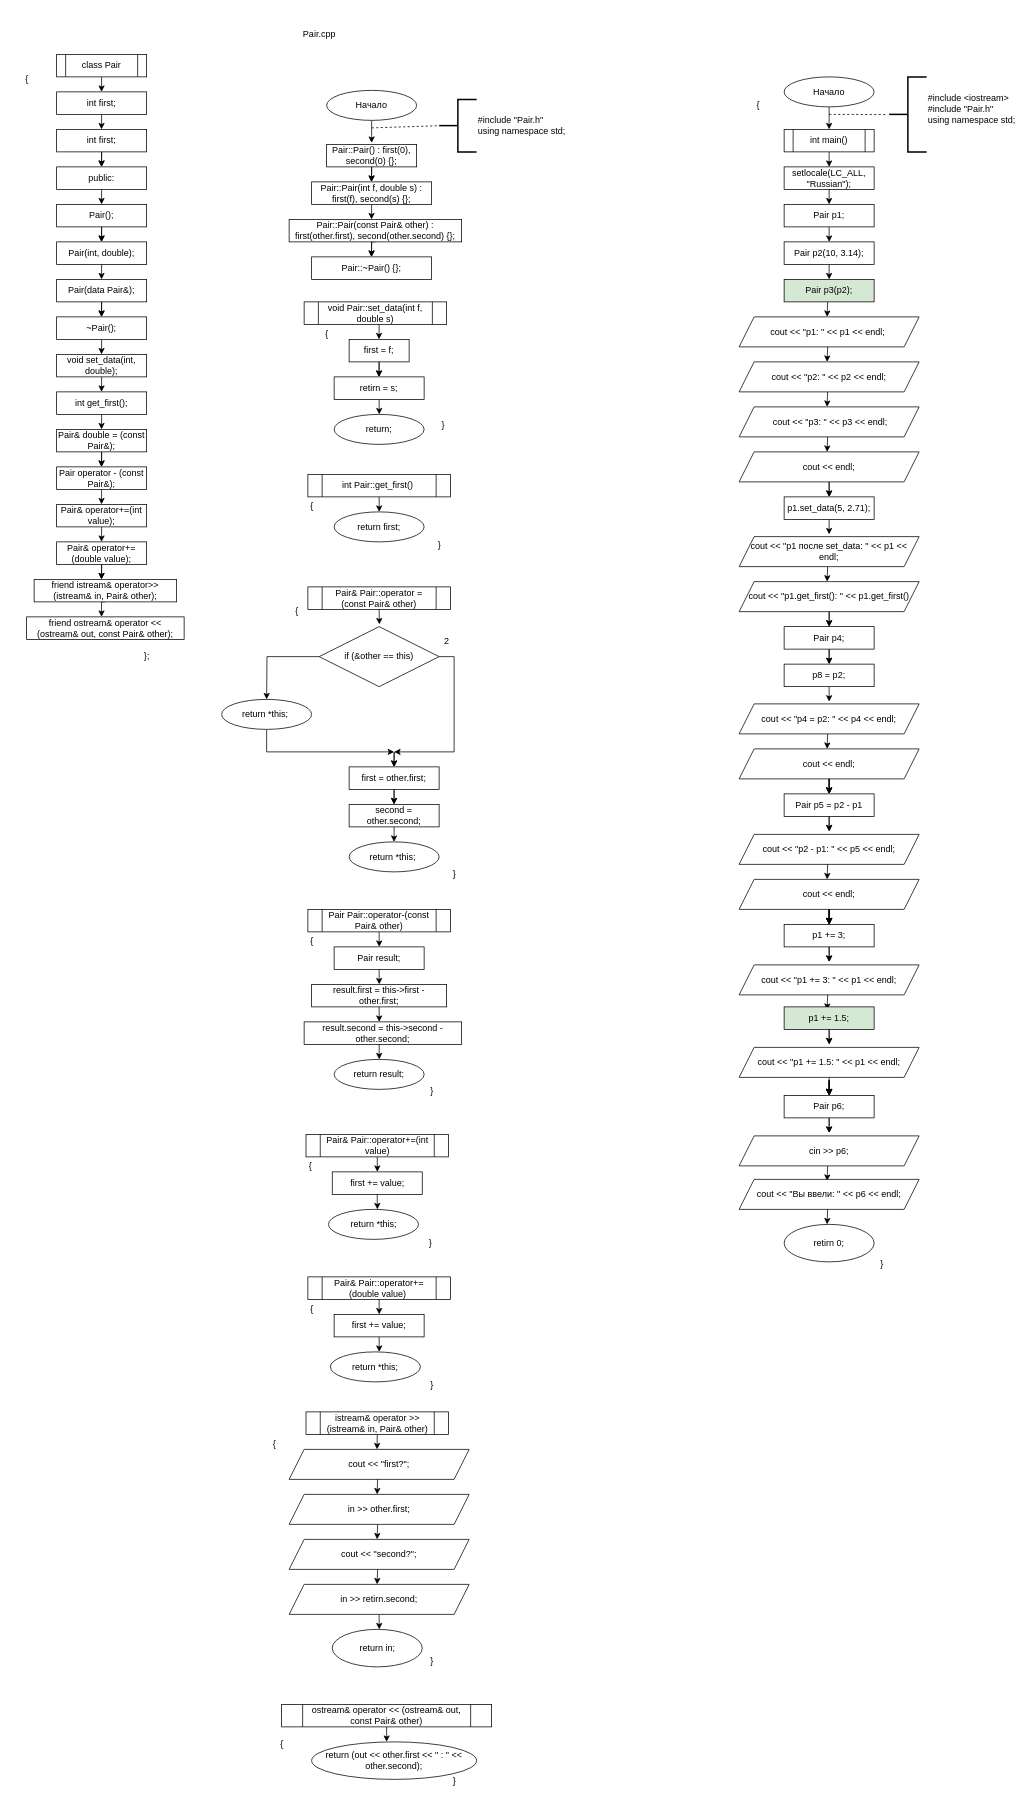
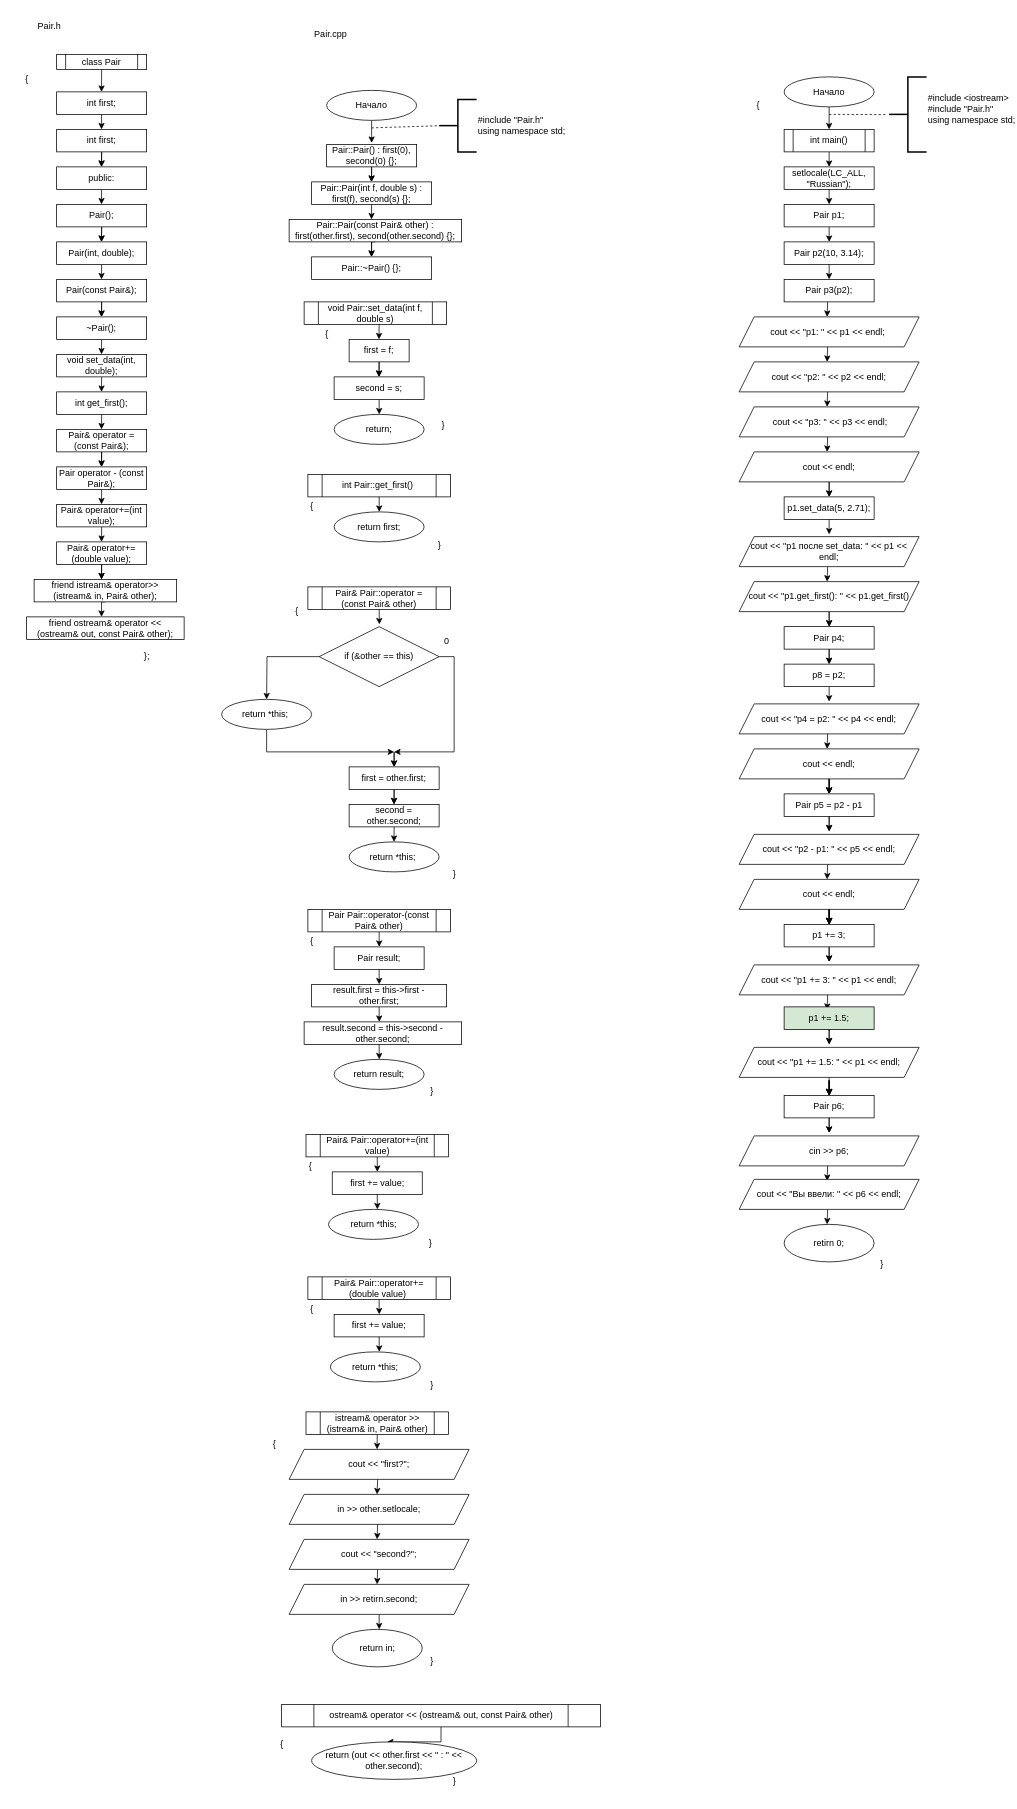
none -> (49, 27)
(319, 34) -> (330, 34)
(102, 66) -> (102, 62)
(102, 291) -> (102, 291)
(829, 291) -> (829, 291)
(379, 388) -> (379, 388)
(102, 441) -> (102, 441)
(447, 642) -> (447, 642)
(379, 1509) -> (379, 1509)
(387, 1716) -> (441, 1716)
